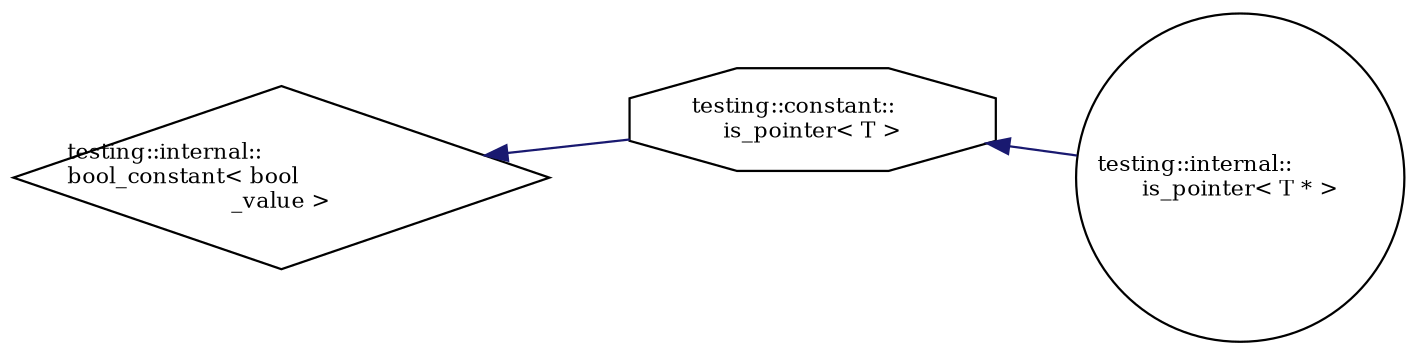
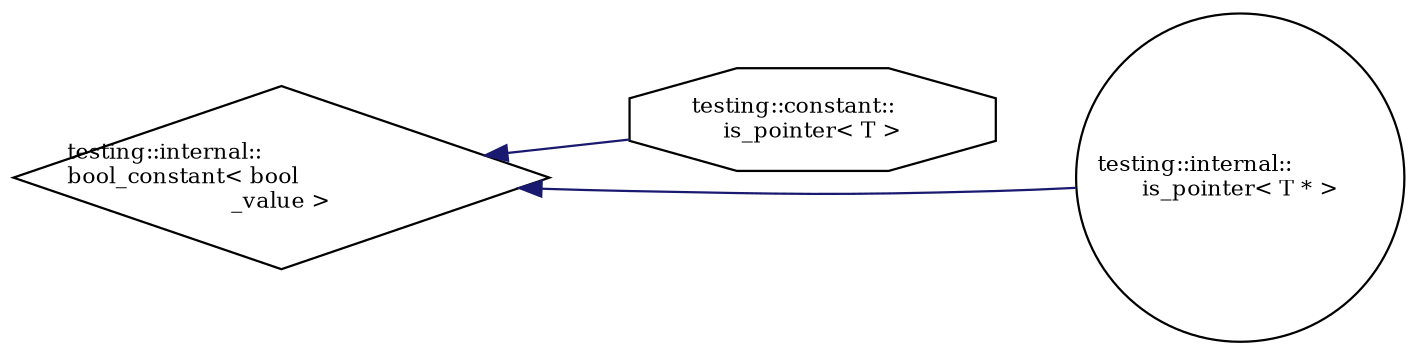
(1043, 151) -> (809, 194)
